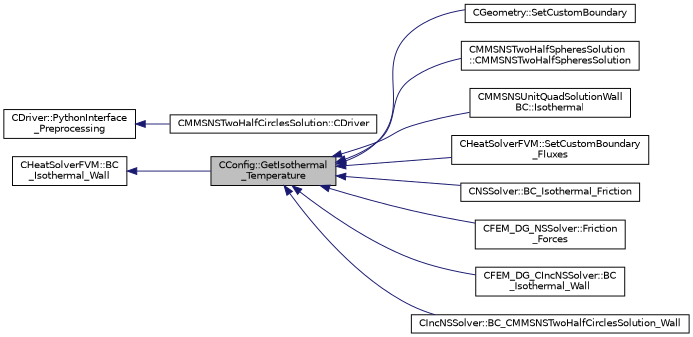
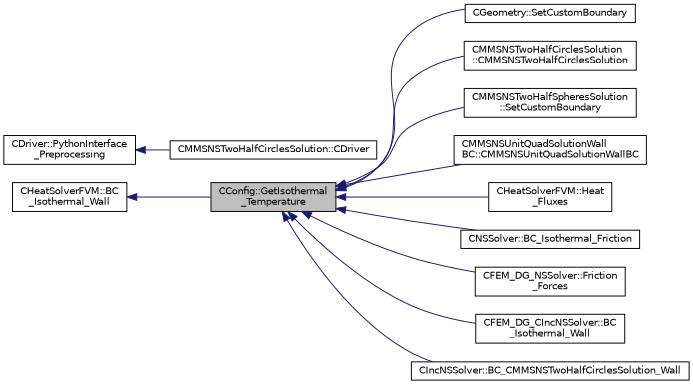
none -> (550, 56)
(550, 56) -> (550, 103)
(550, 103) -> (550, 150)
(550, 150) -> (550, 197)
